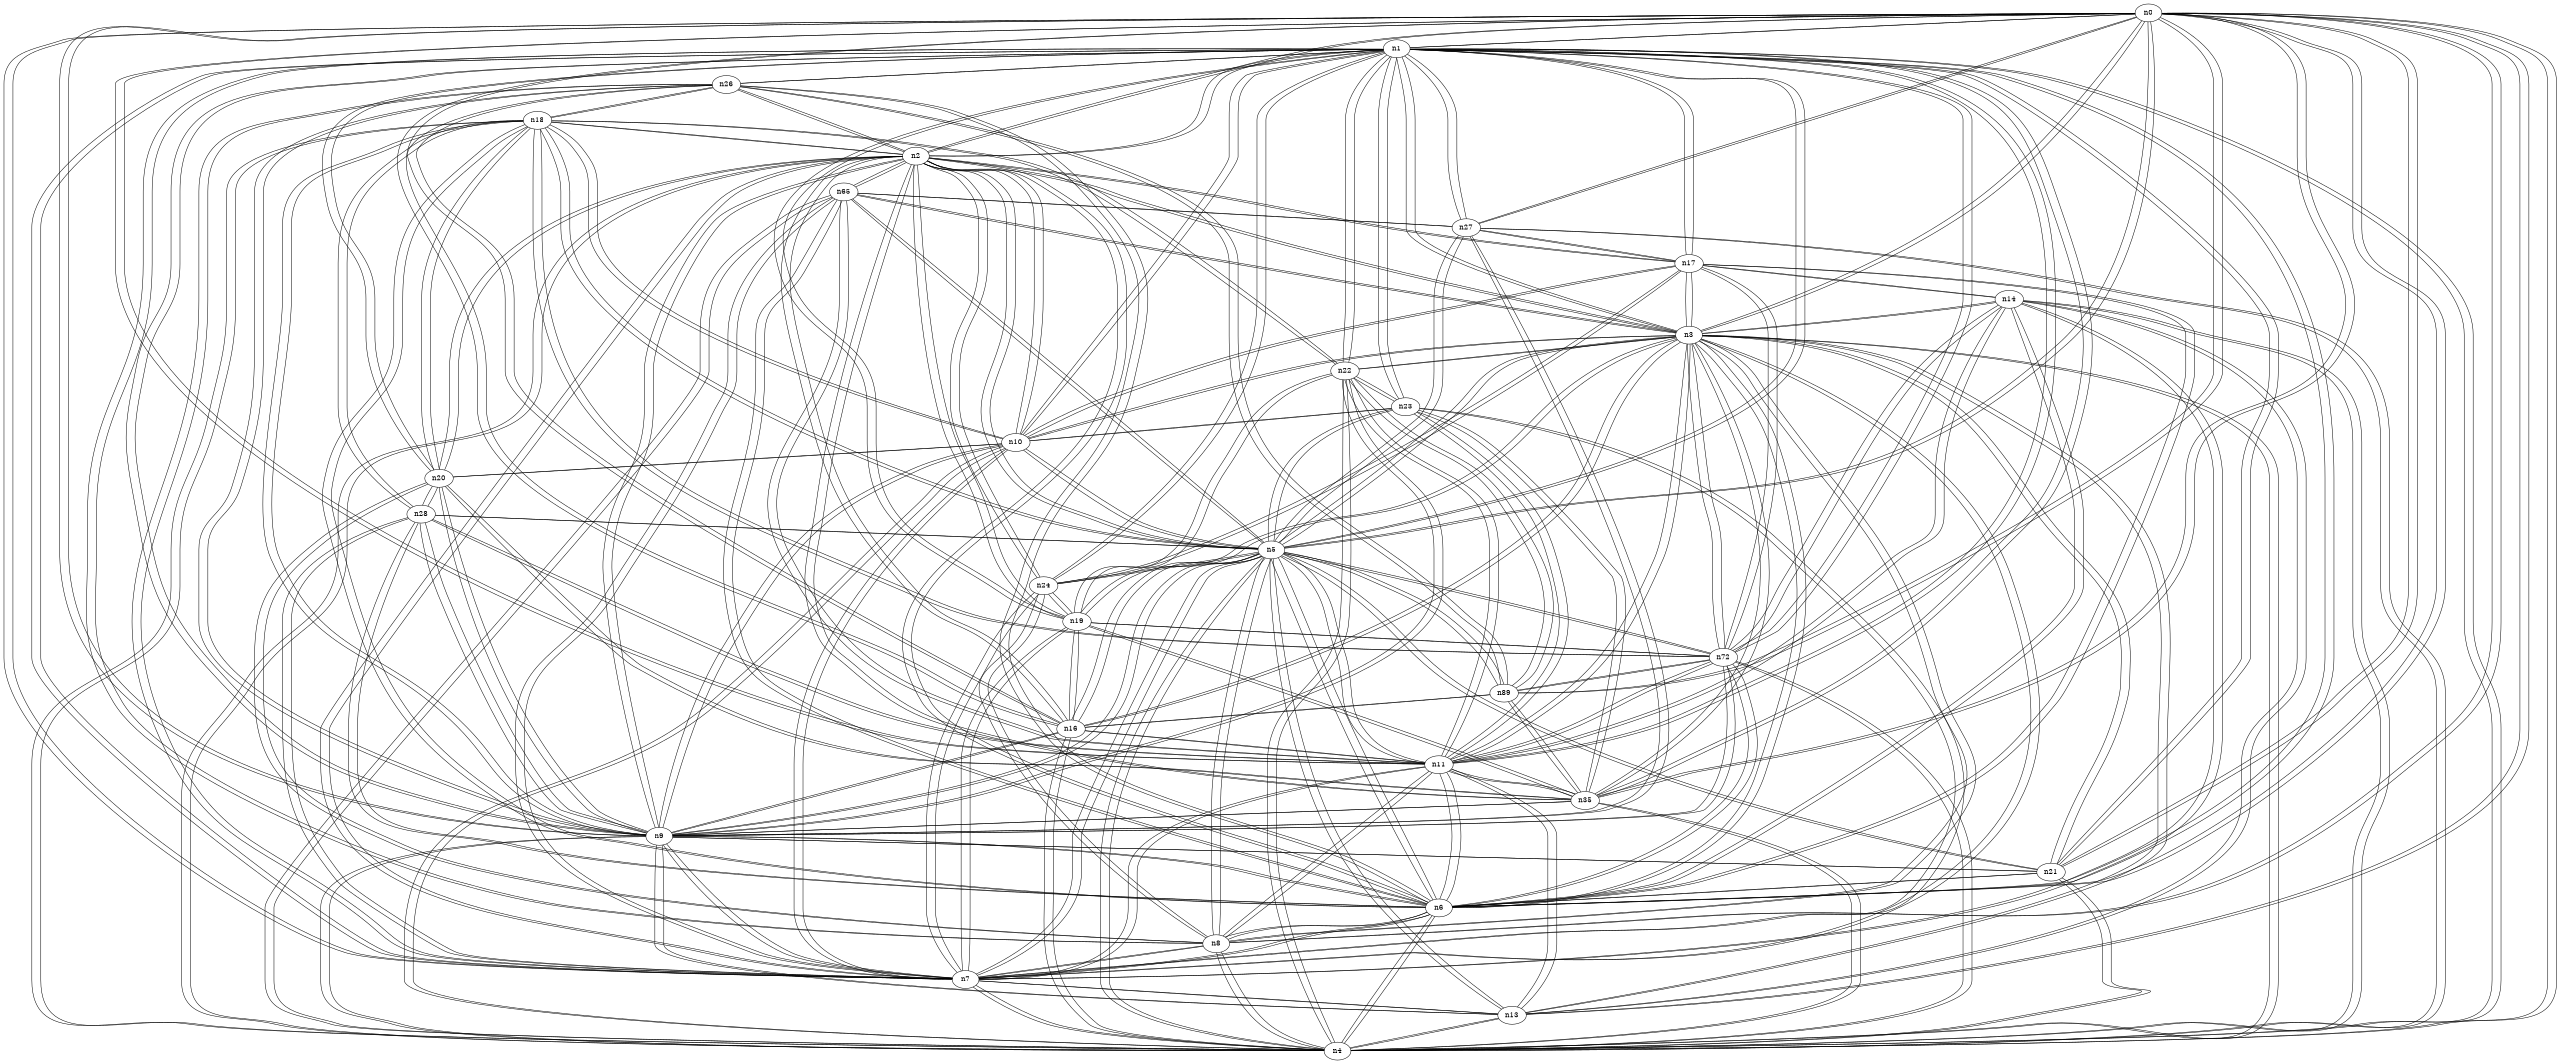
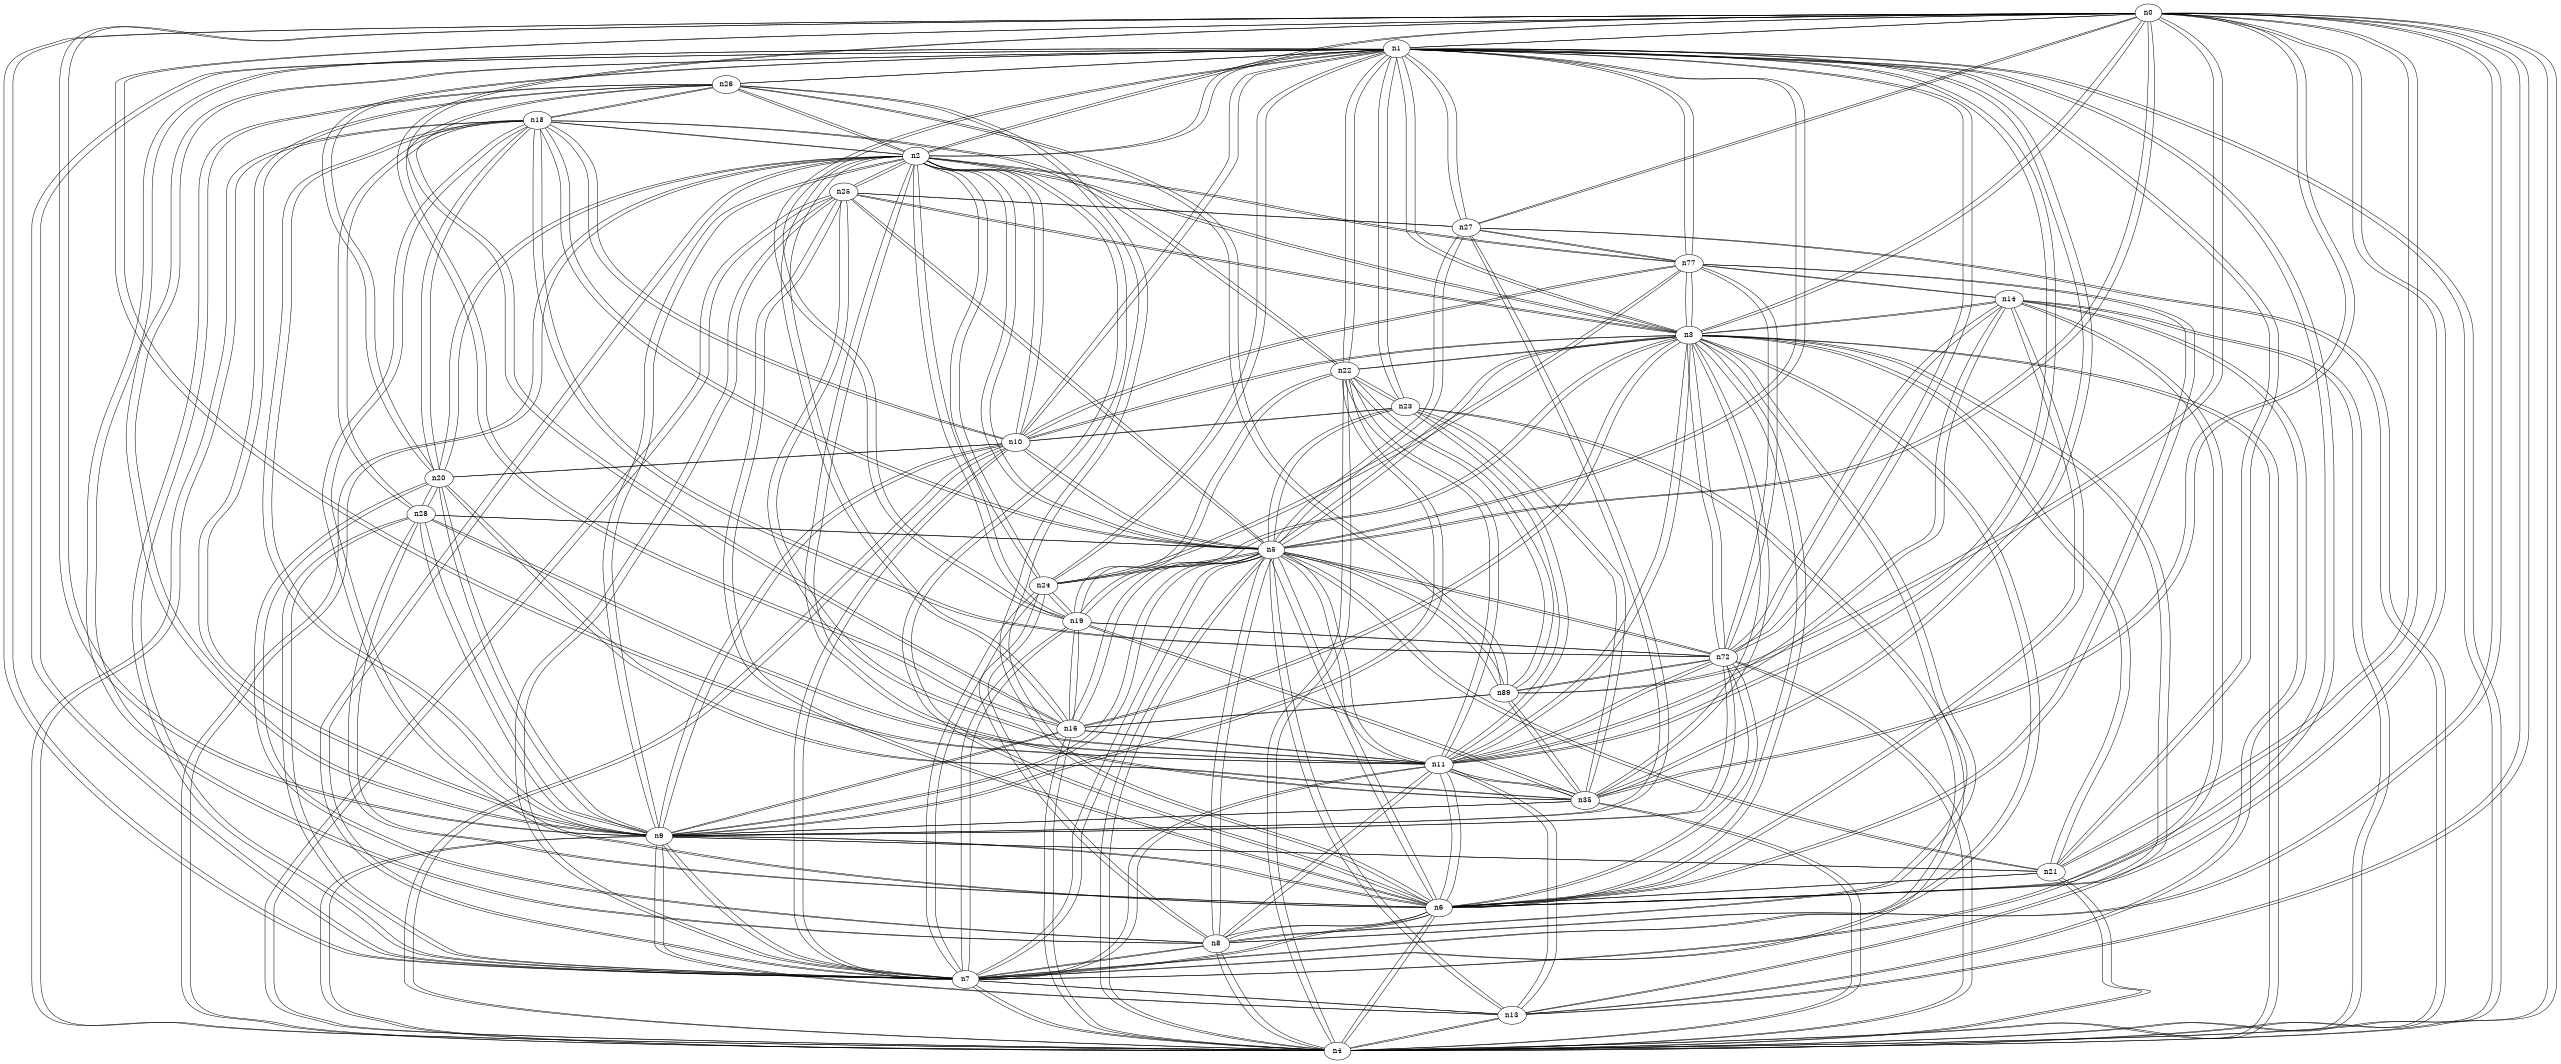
(844, 192) -> (844, 192)
(1689, 264) -> (1689, 264)
